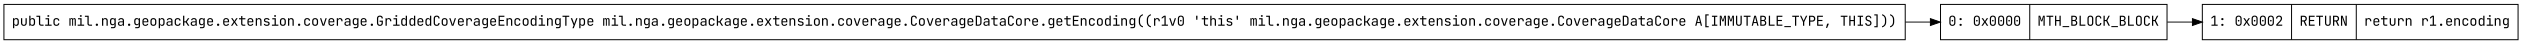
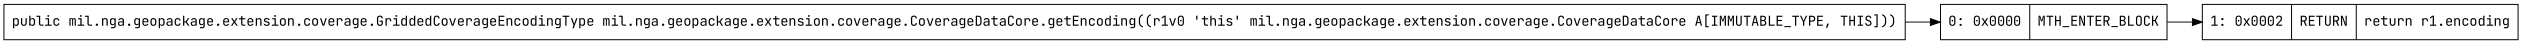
(2098, 22) -> (2098, 22)
